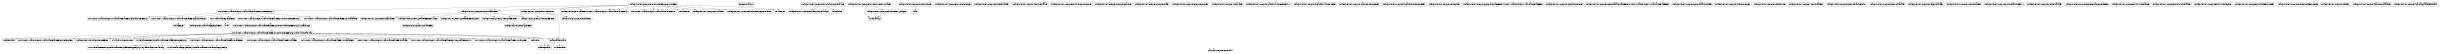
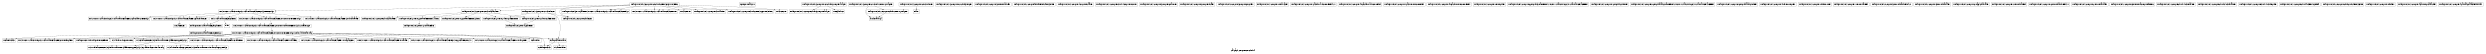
none -> (1034, 4)
none -> (206, 33)
